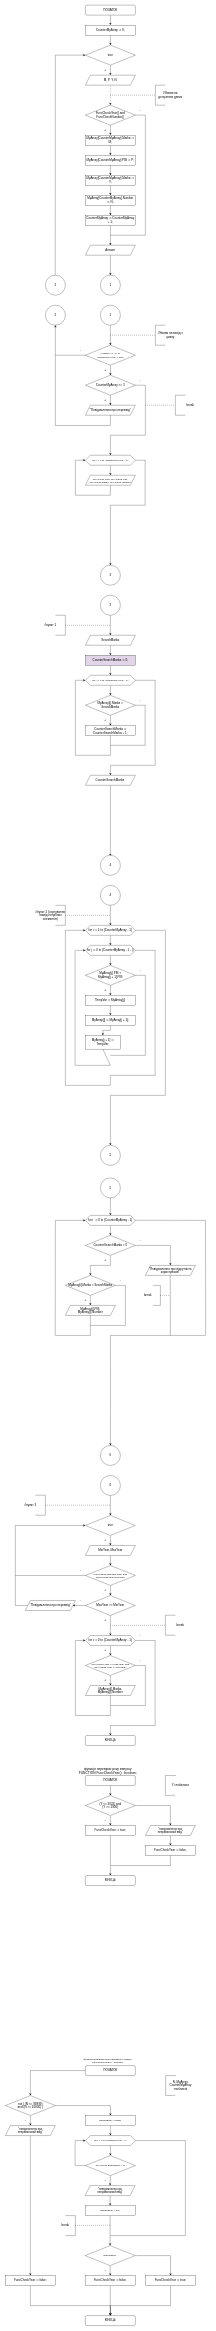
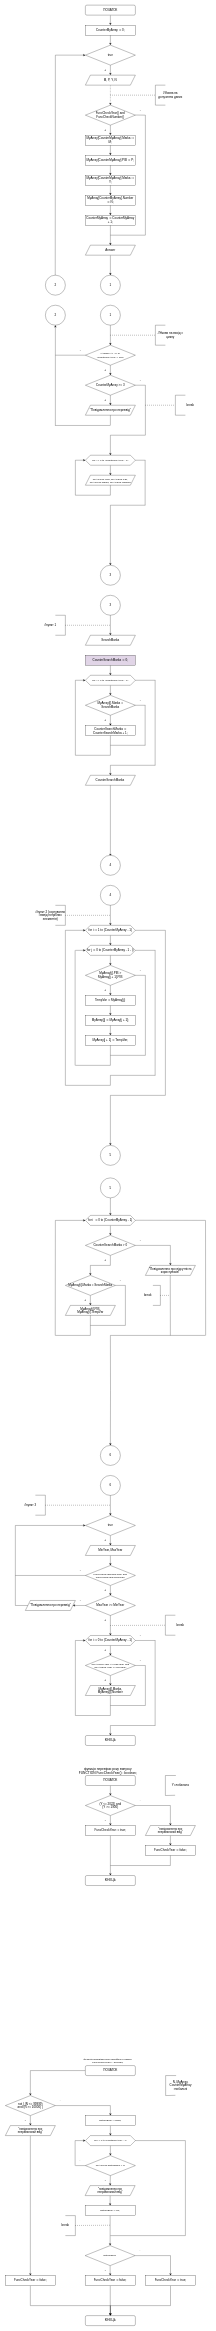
(110, 652) -> none
(103, 1042) -> (110, 1040)
(90, 1310) -> (90, 1310)
